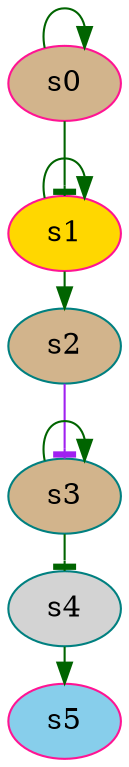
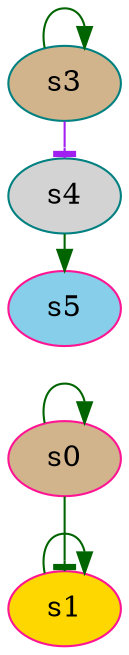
(65, 346) -> none
(65, 547) -> (65, 134)
